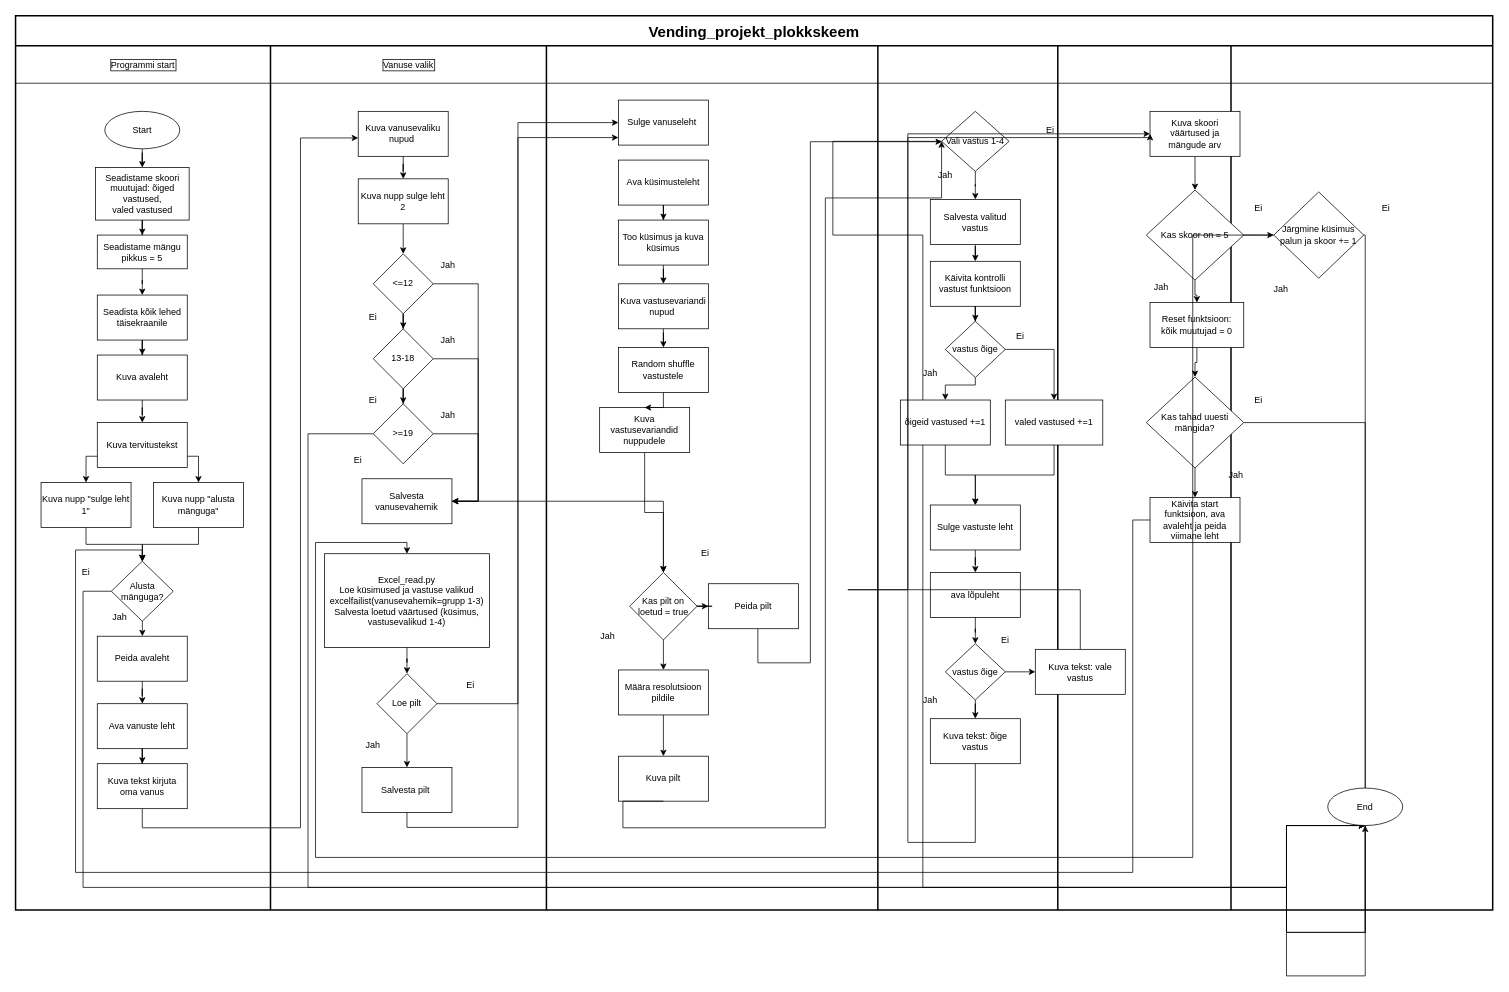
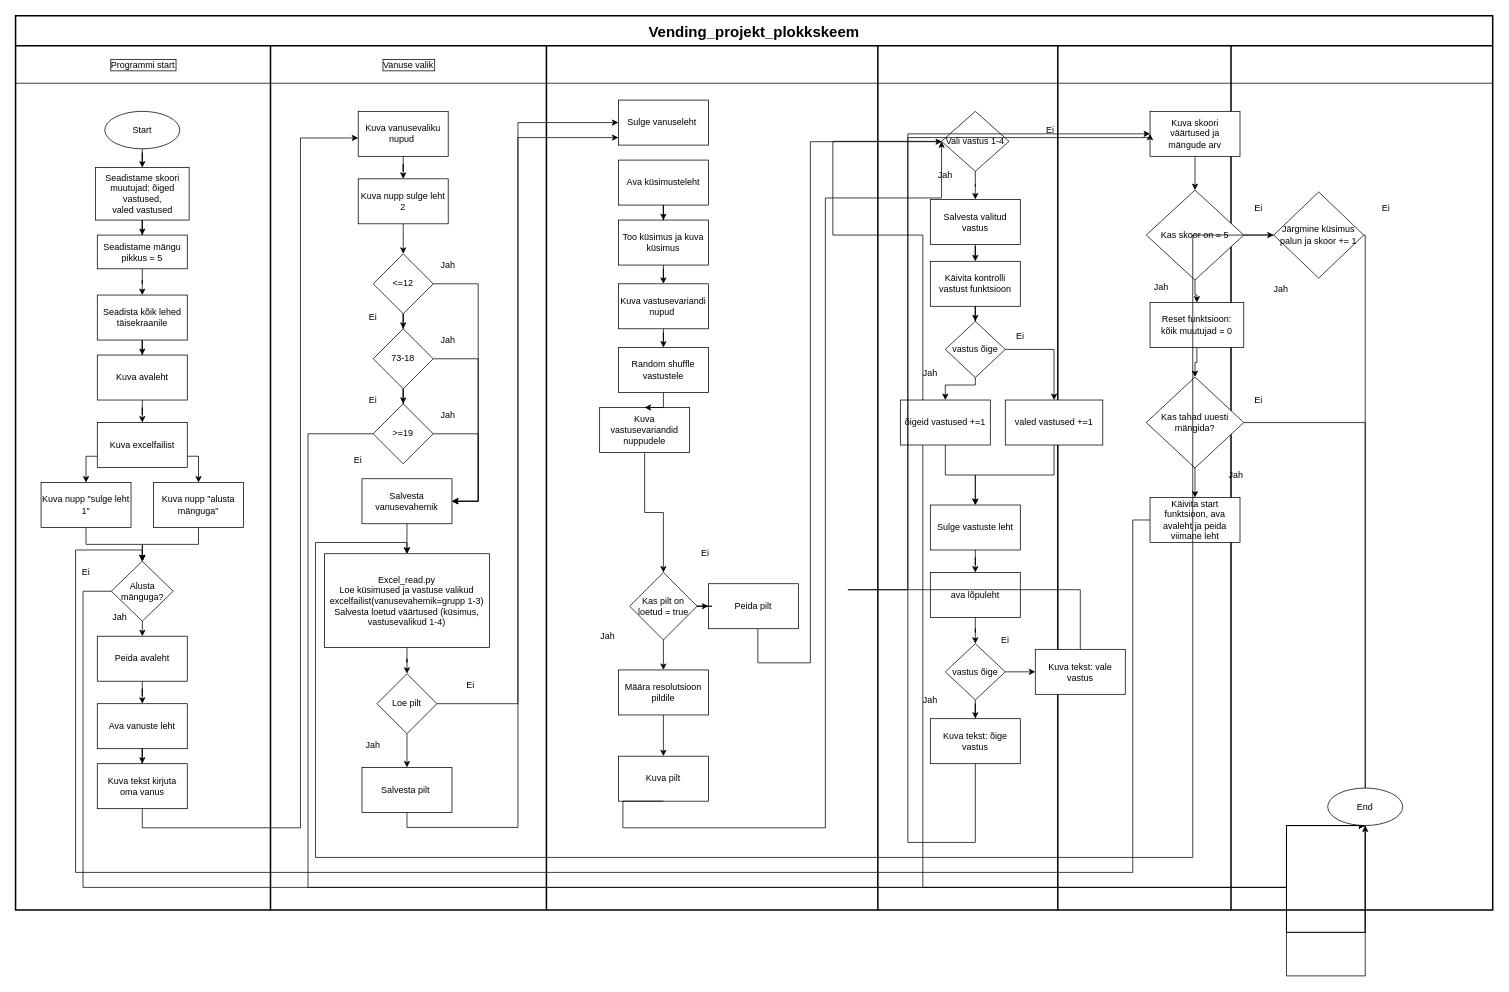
(403, 359) -> (403, 359)
(142, 445) -> (142, 445)
(576, 501) -> (407, 532)
